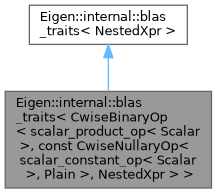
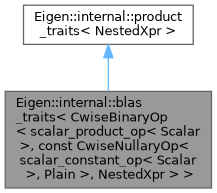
(108, 25) -> (108, 25)
